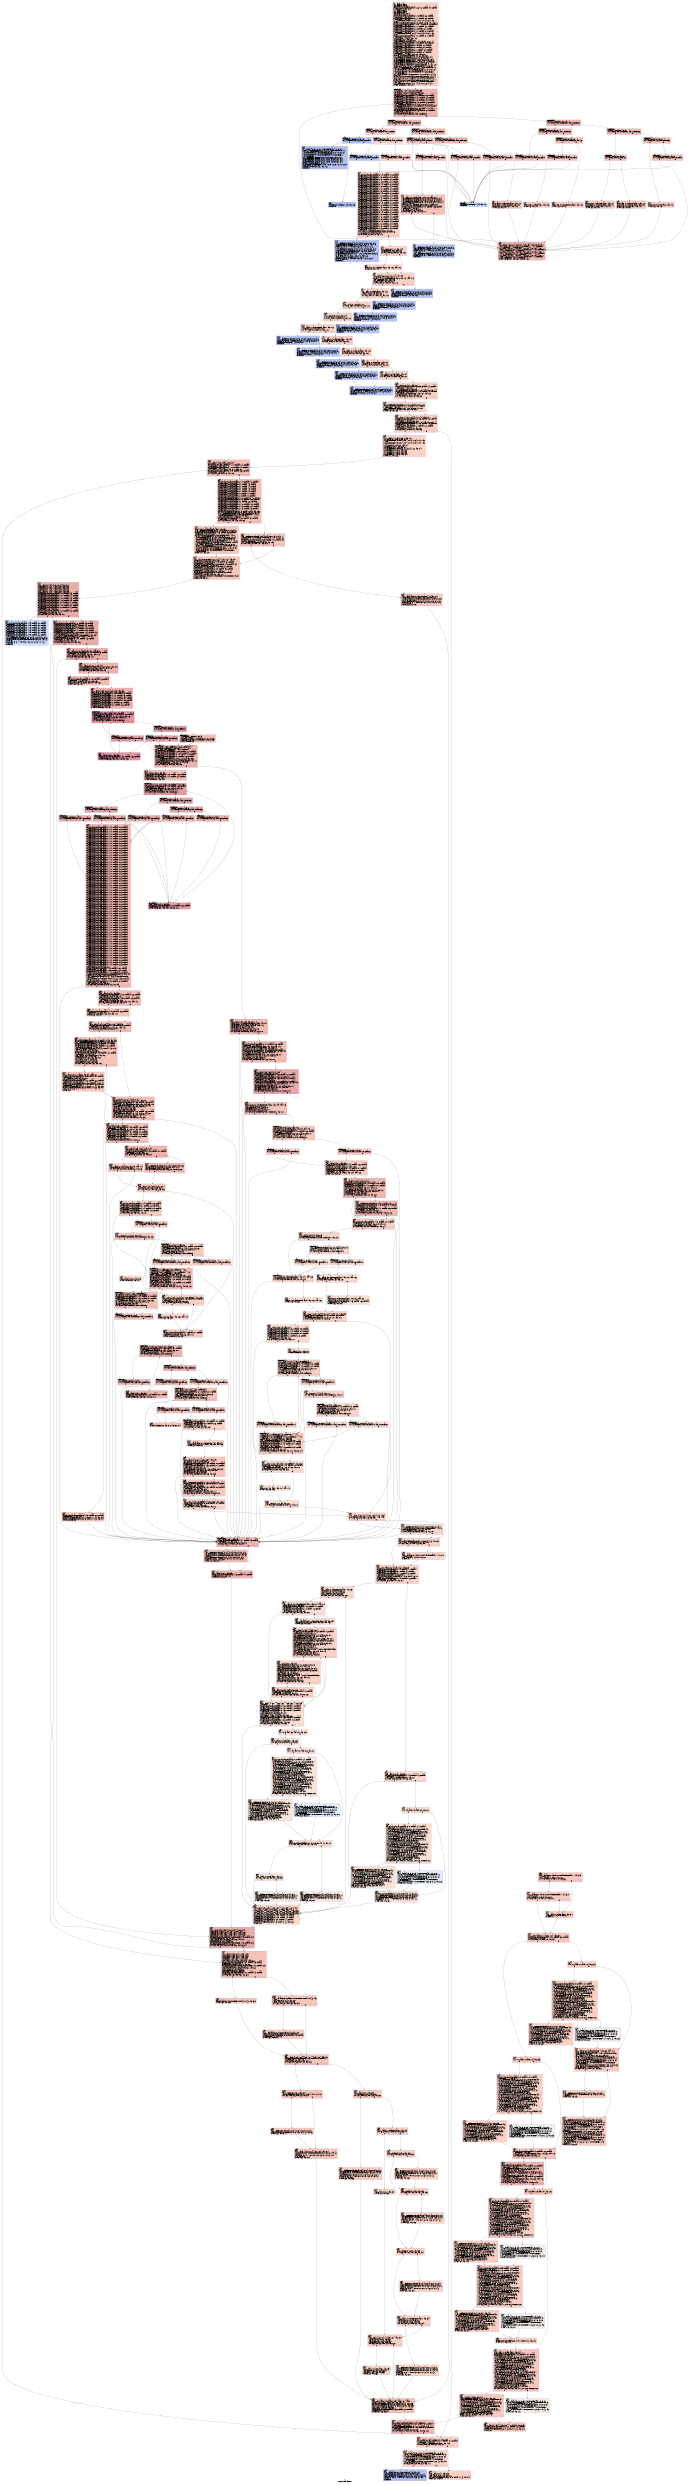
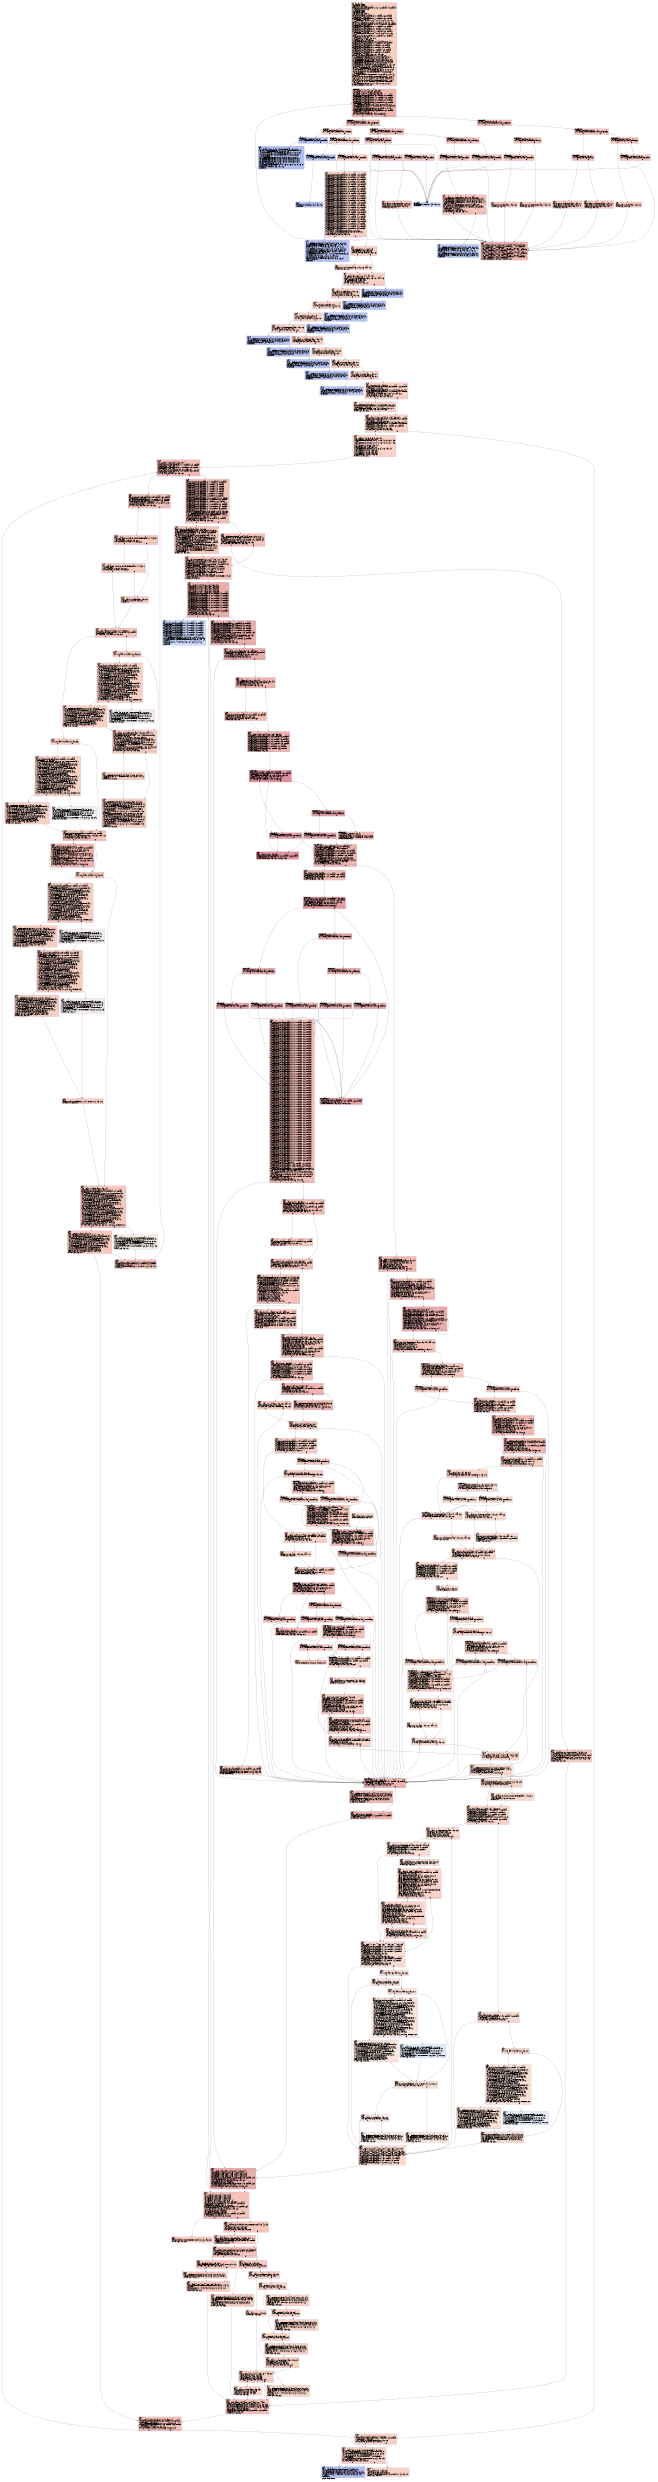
(555, 132) -> none
none -> (149, 501)
